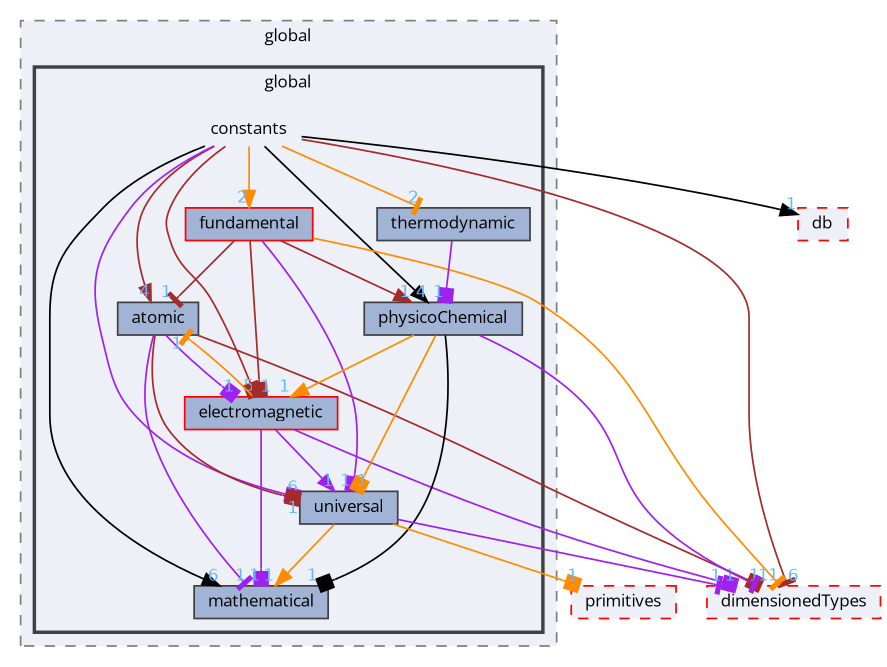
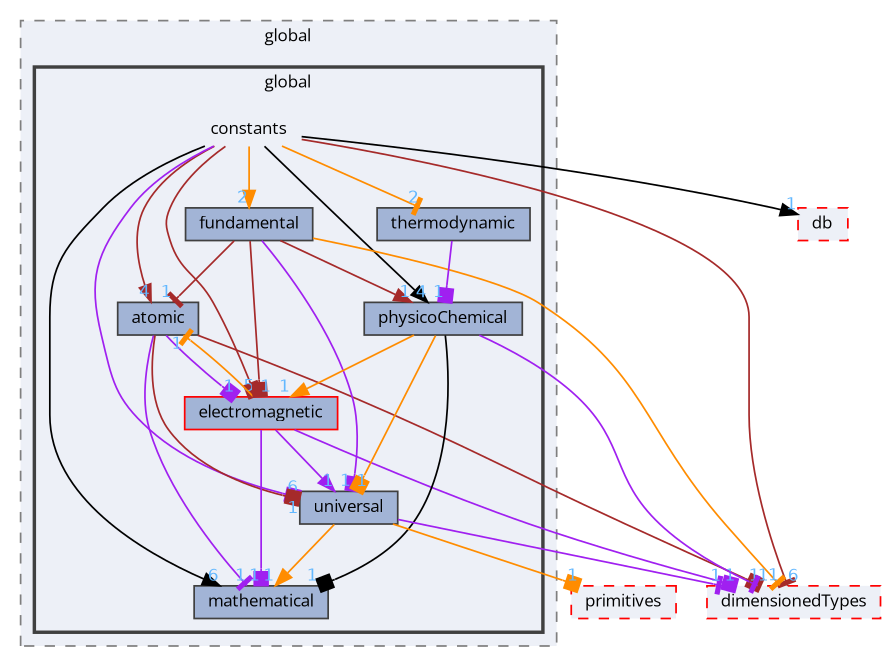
(249, 224) -> (249, 224)
